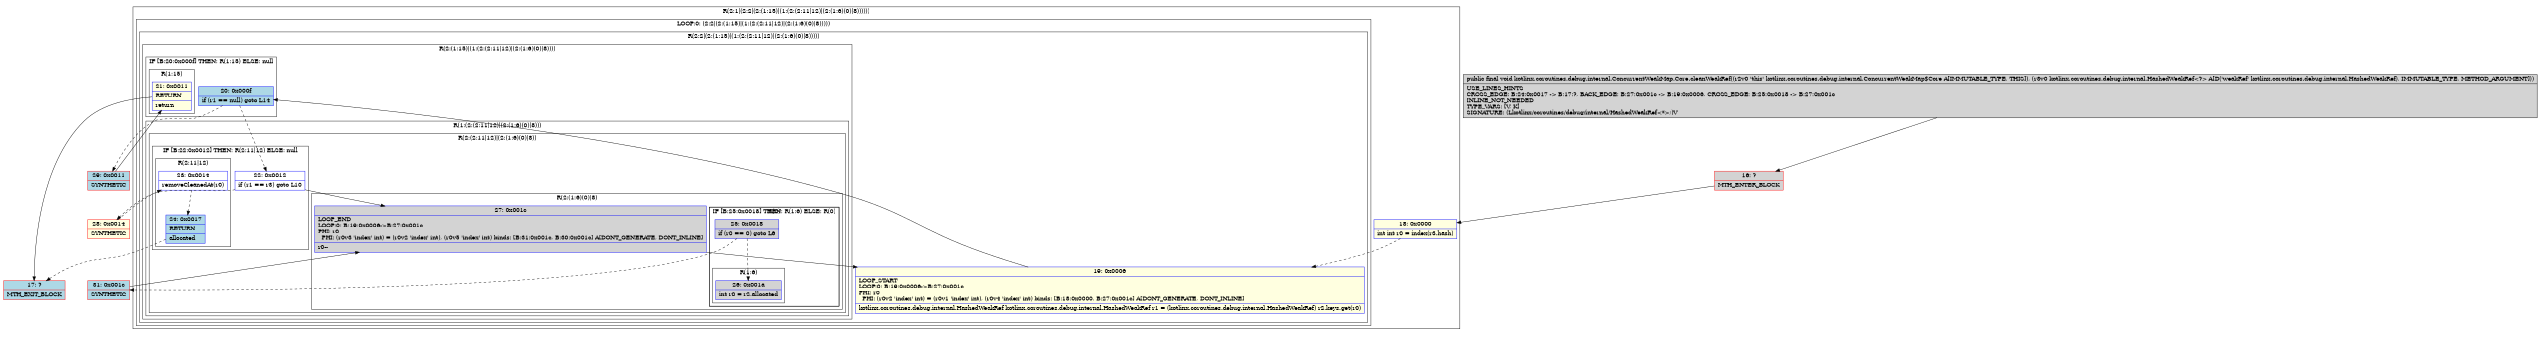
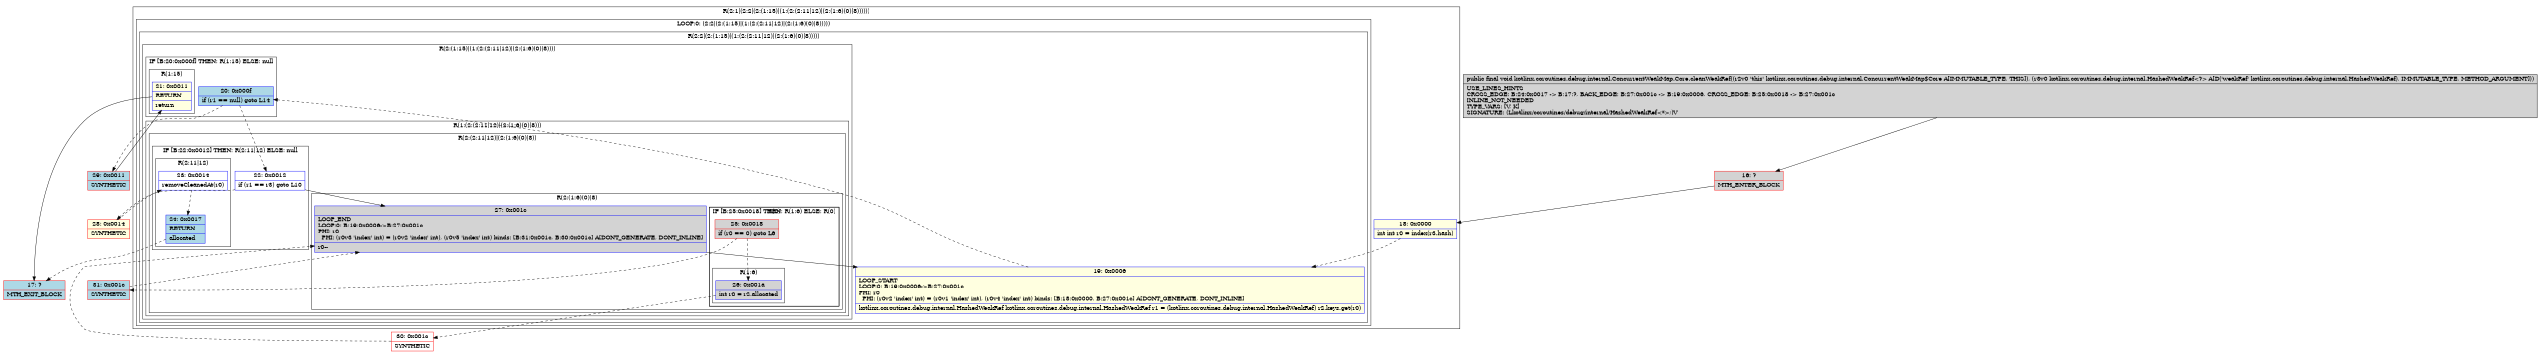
(661, 152) -> (661, 152)
(747, 229) -> (747, 229)
(243, 270) -> (243, 270)
none -> (412, 342)
